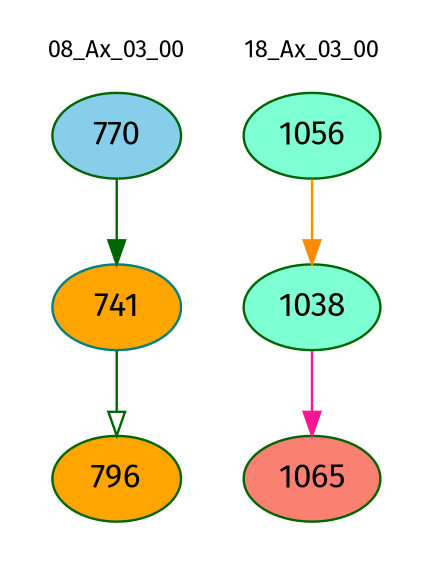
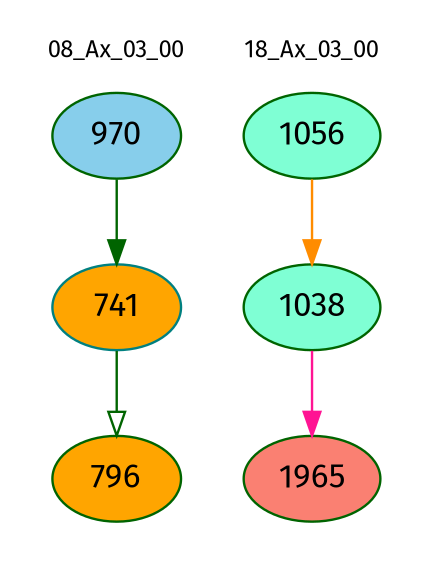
(117, 136) -> (117, 136)
(312, 479) -> (312, 479)
